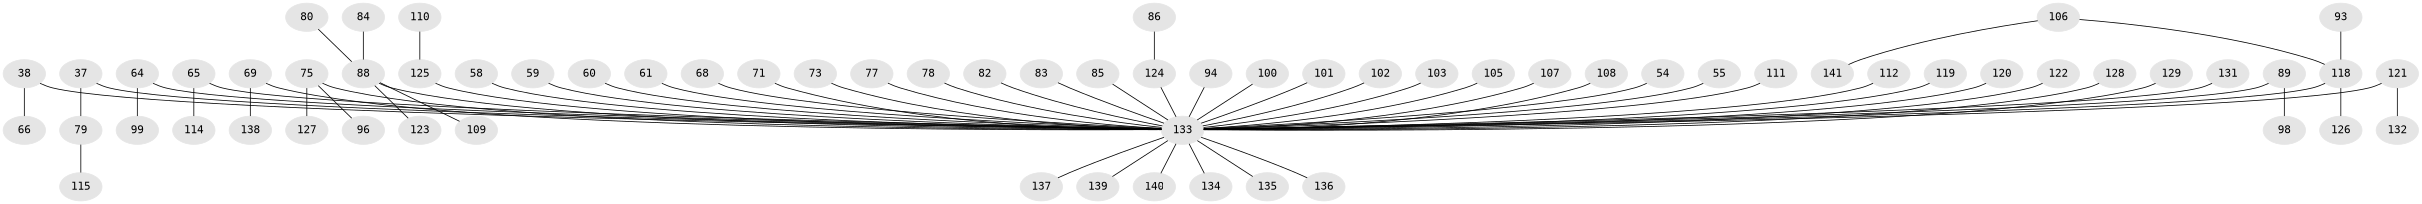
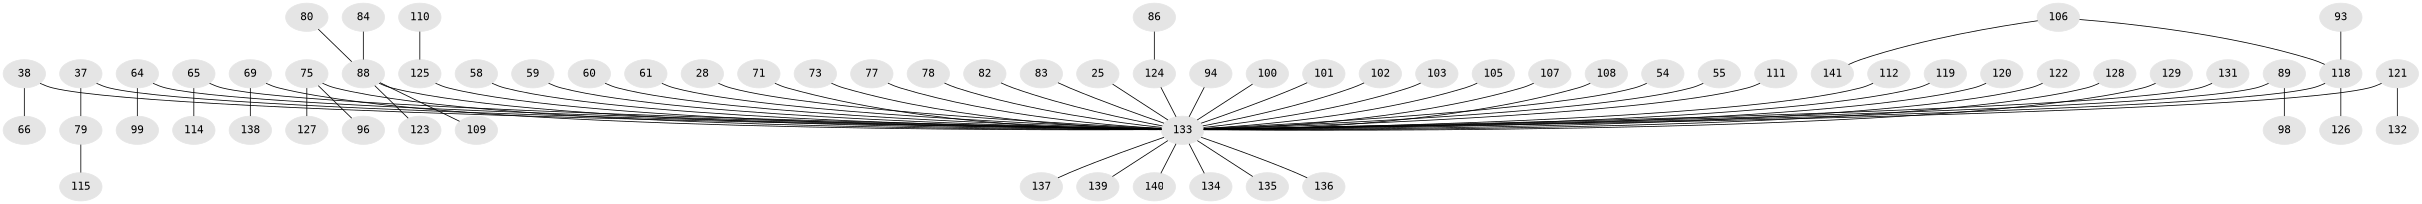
(702, 74) -> (702, 74)
(1098, 74) -> (1098, 74)
